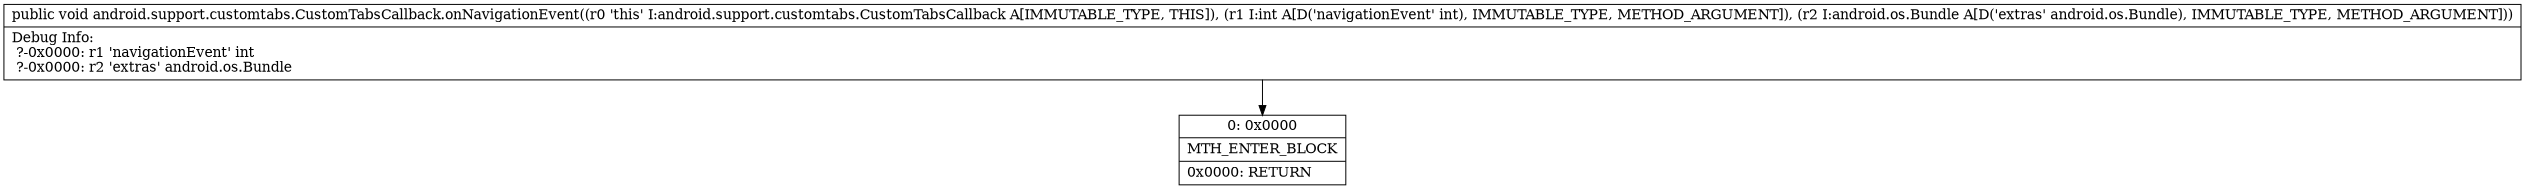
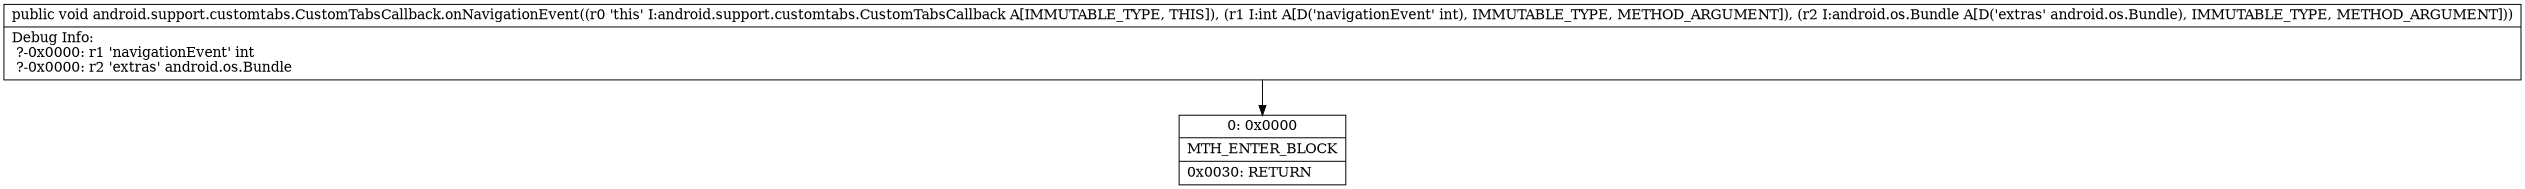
(1256, 173) -> (1256, 173)
